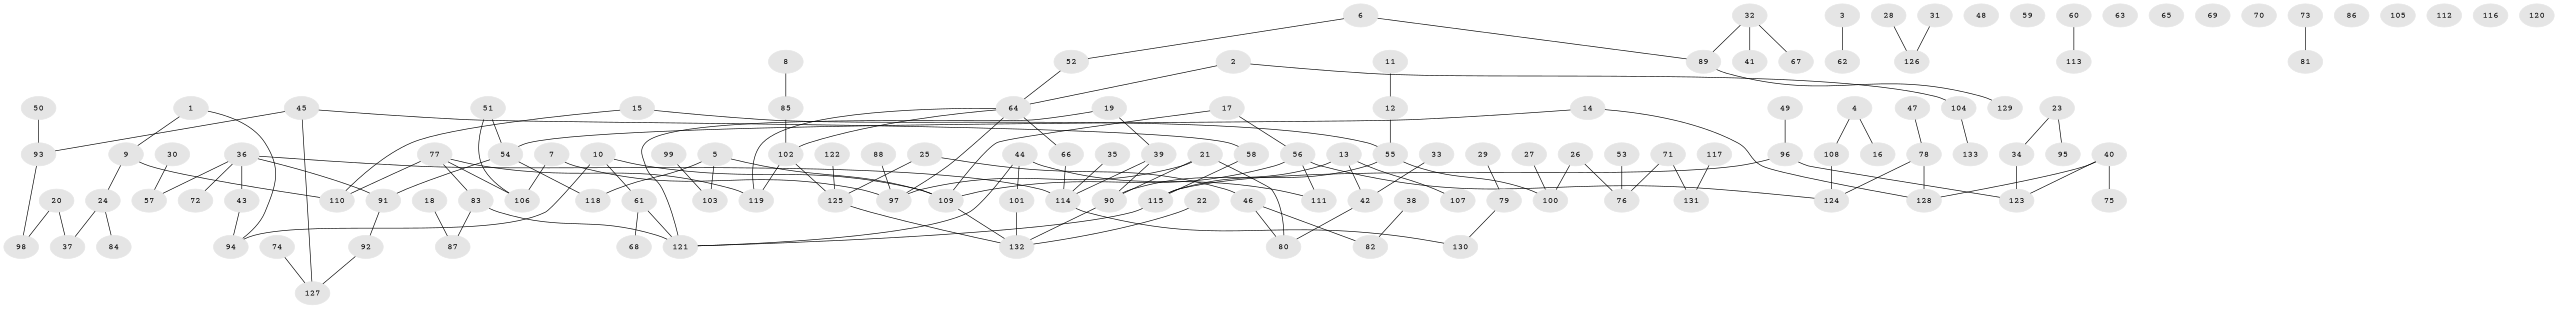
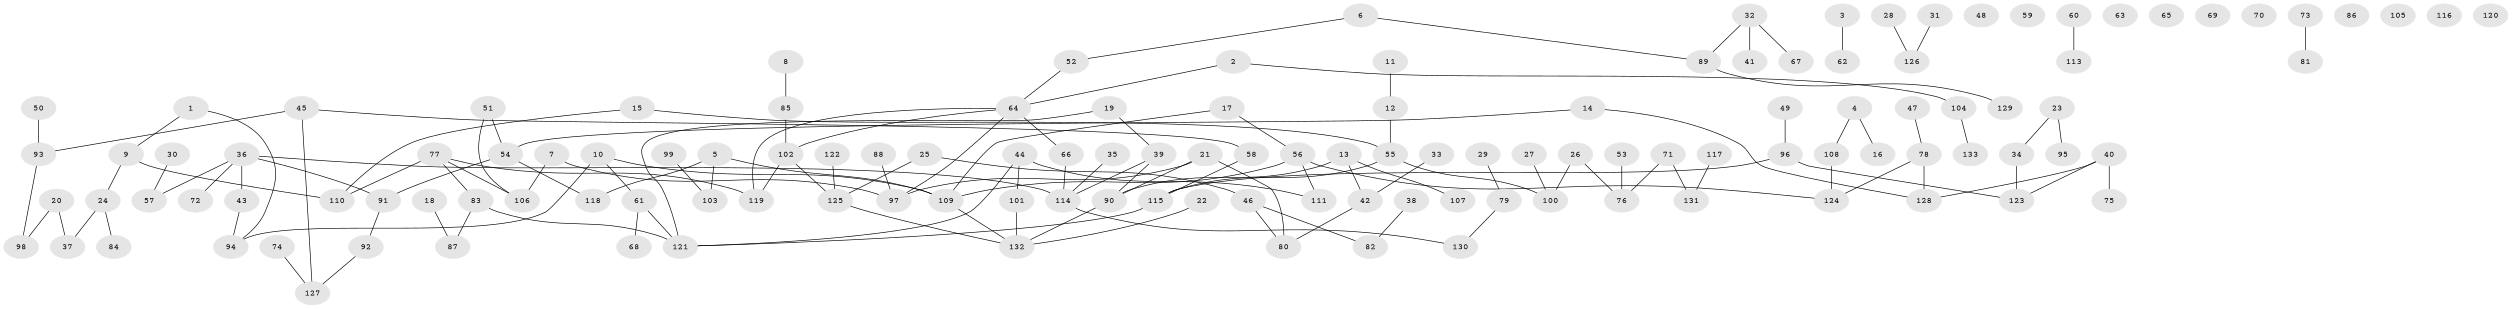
(2444, 15) -> none
